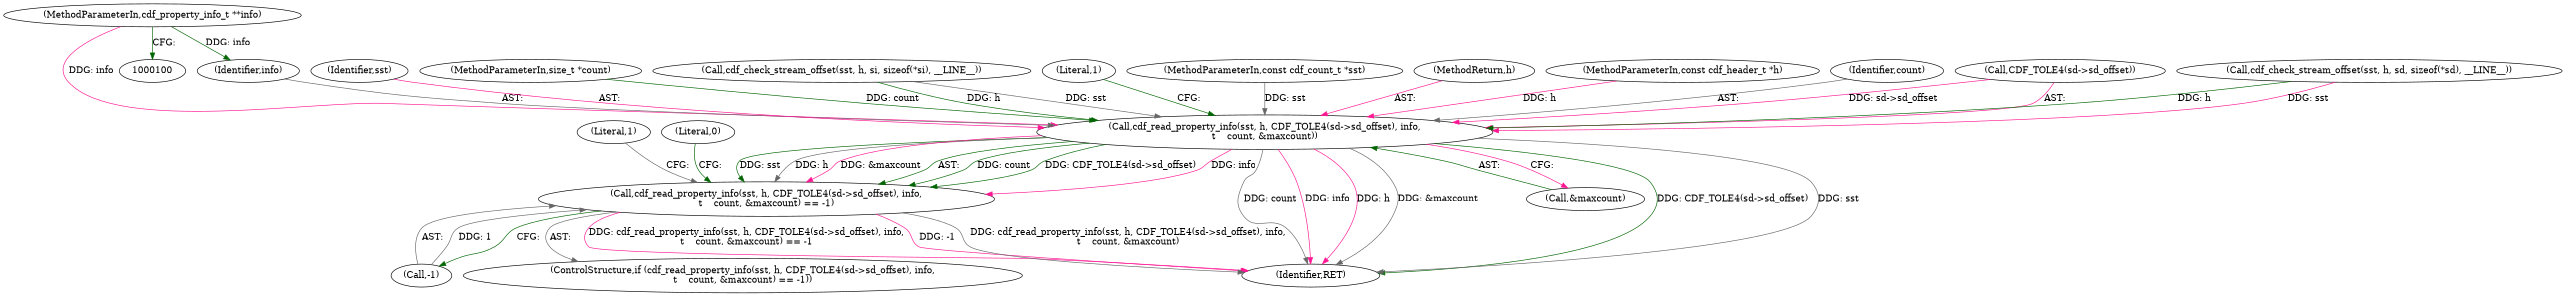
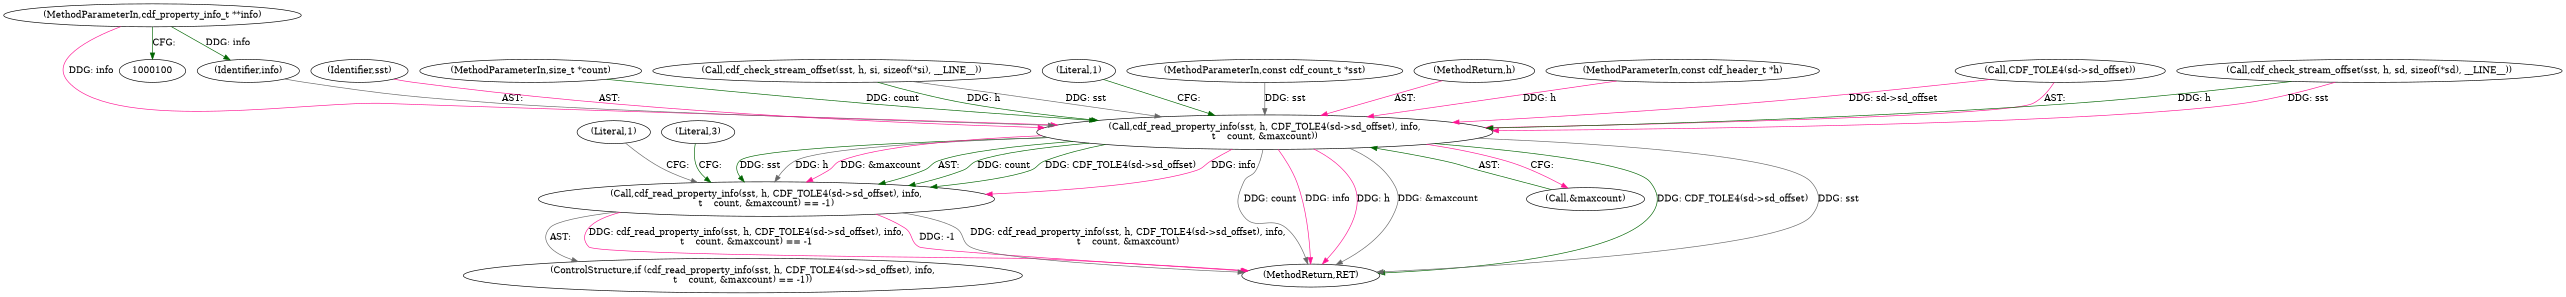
(1887, 71) -> none
(698, 132) -> (698, 132)
(421, 276) -> none
(1311, 276) -> (1311, 276)
